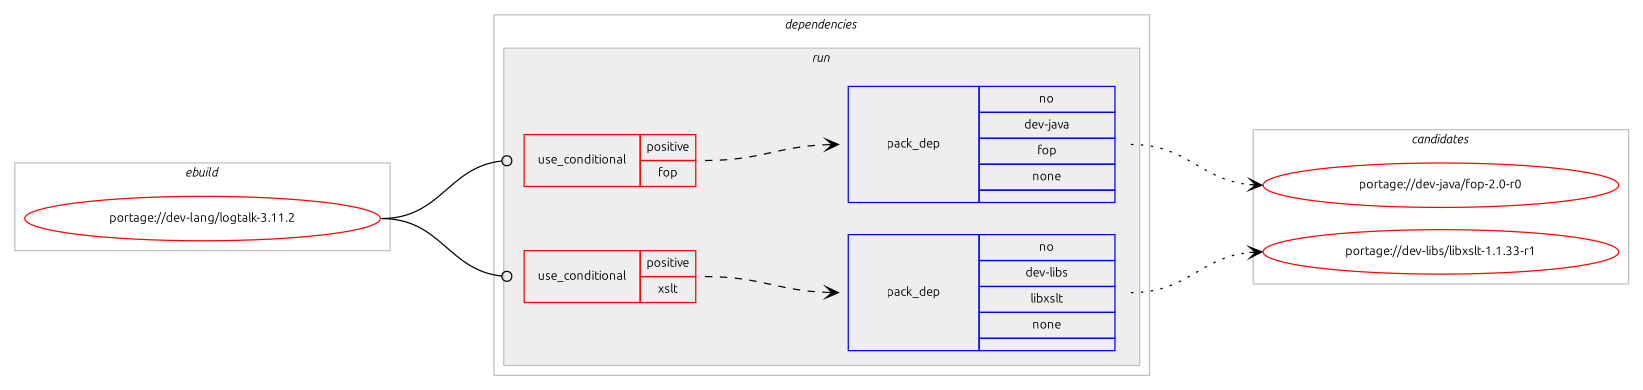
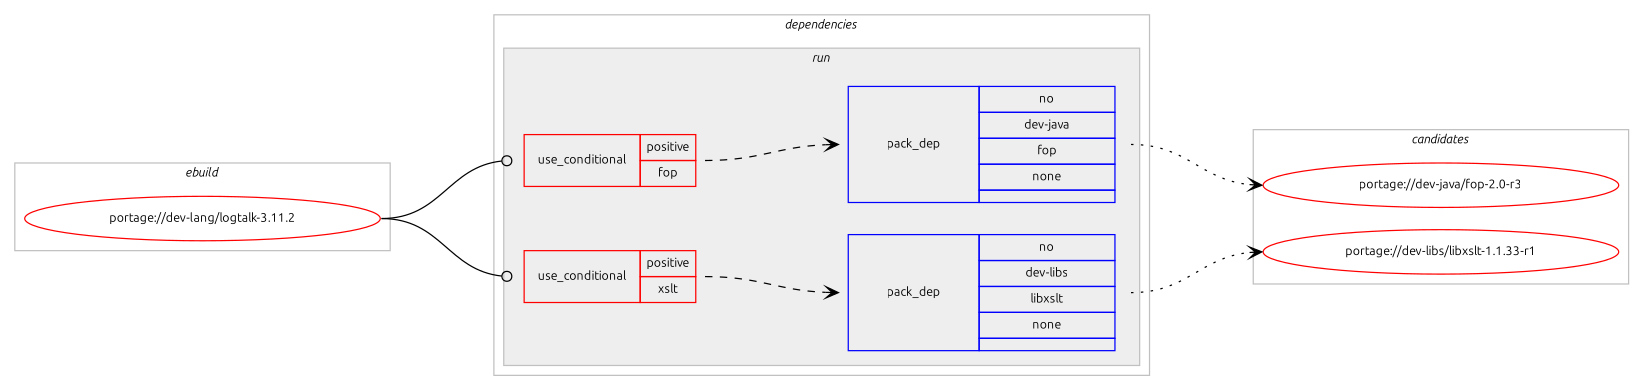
(1441, 185) -> (1441, 185)
